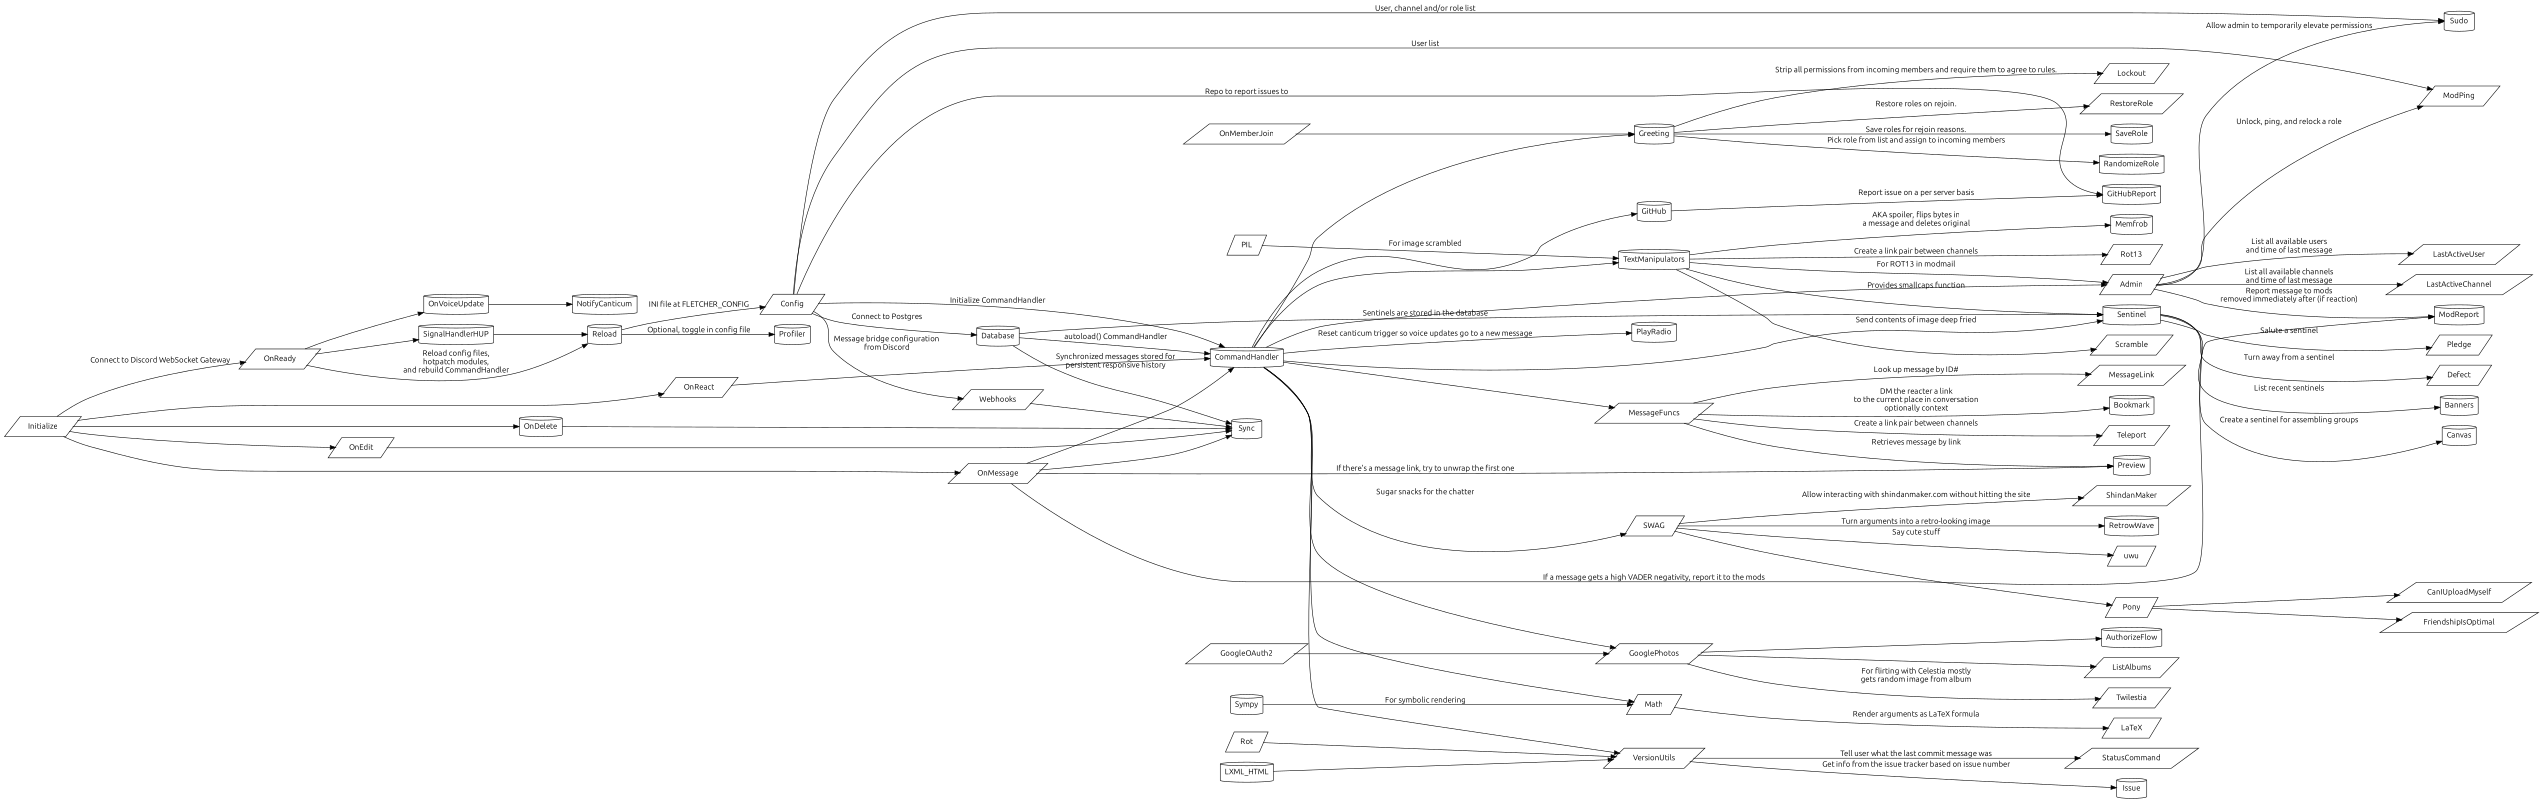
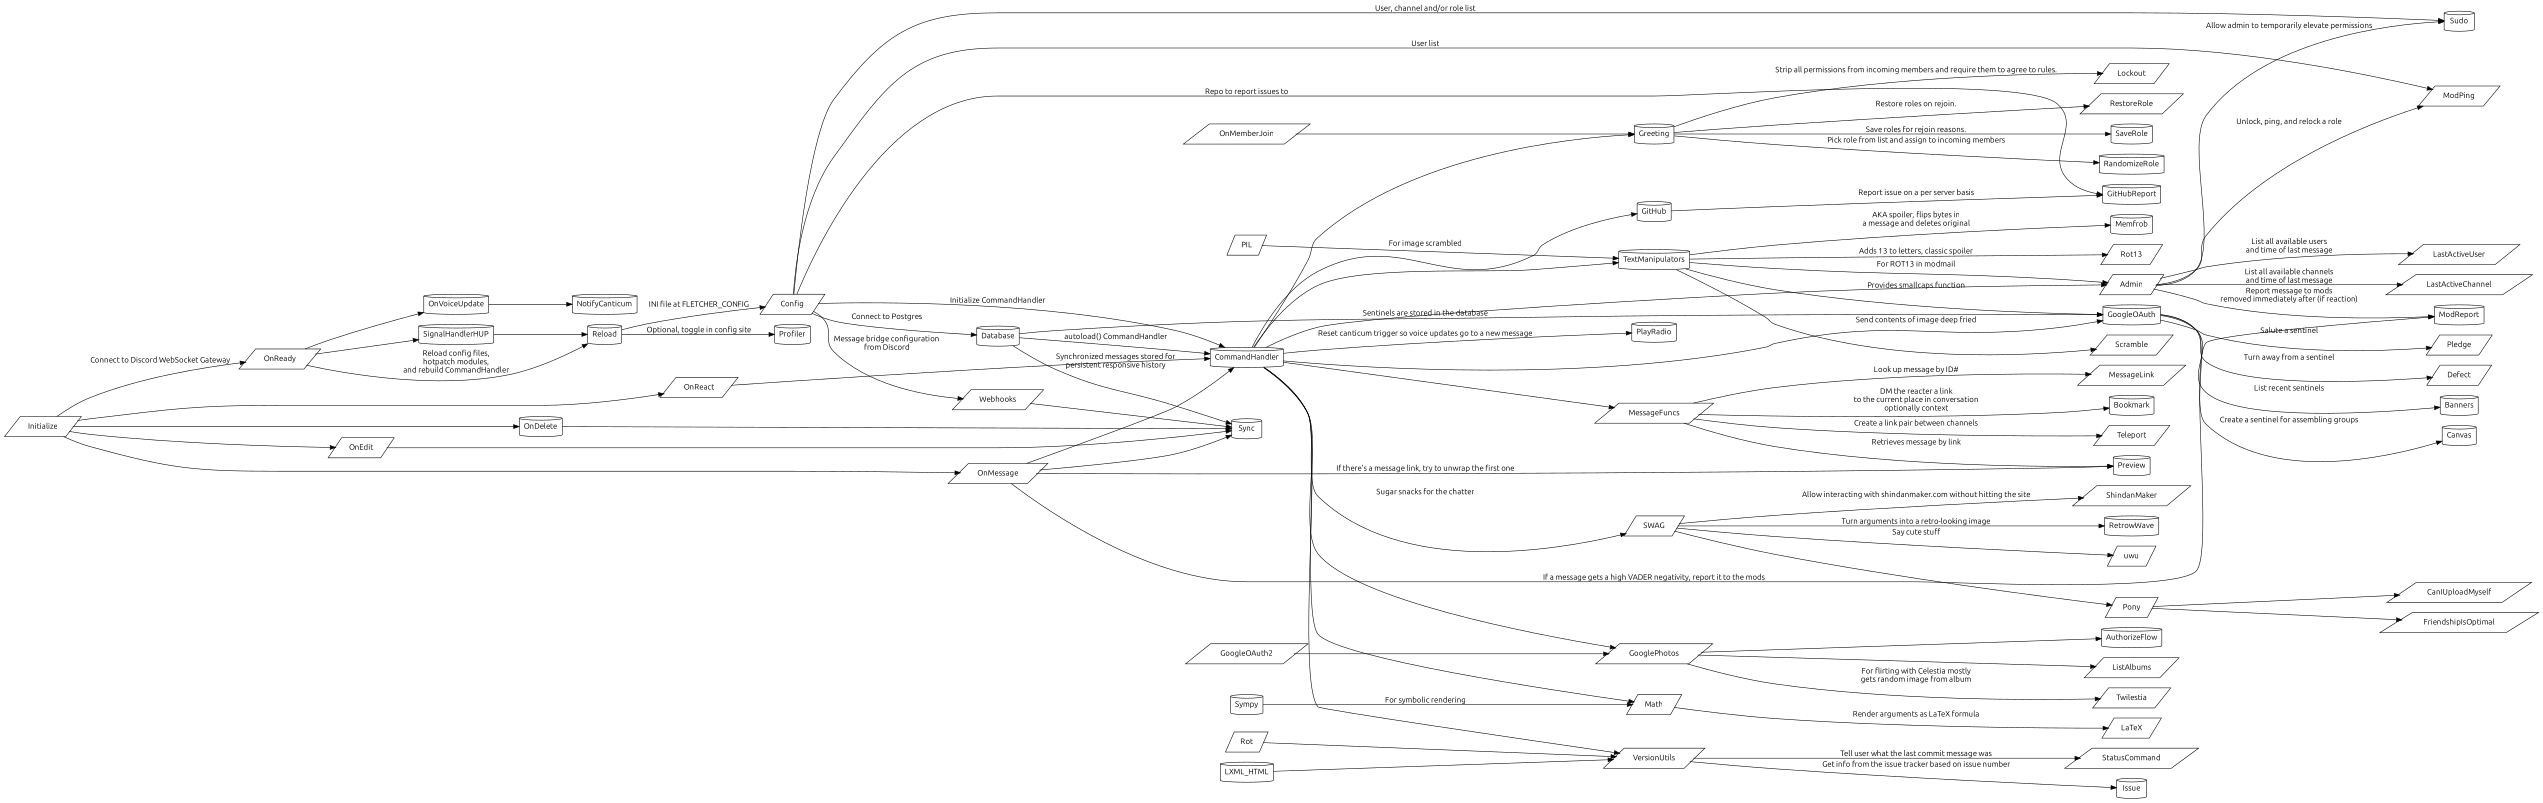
(1916, 252) -> (1916, 252)
(2132, 315) -> (2132, 315)
(699, 330) -> (699, 330)
